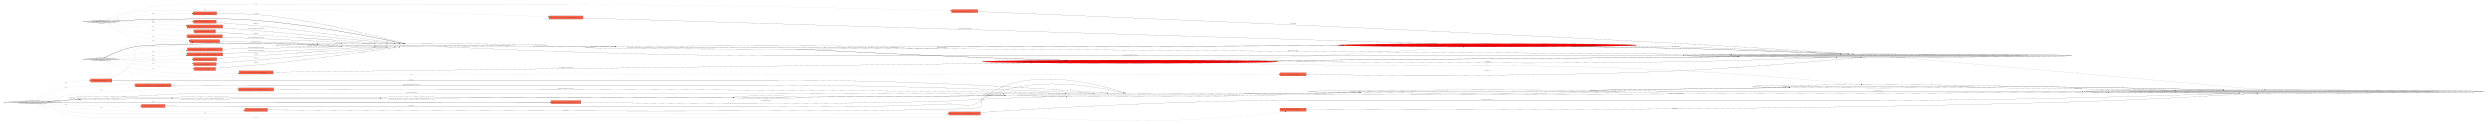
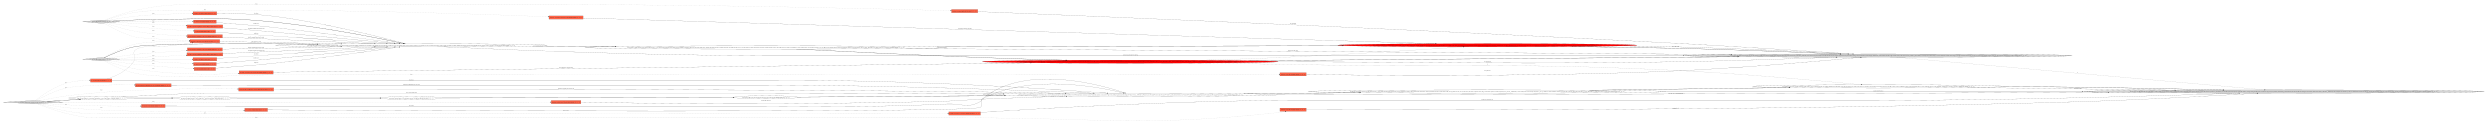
(307, 102) -> (307, 102)
